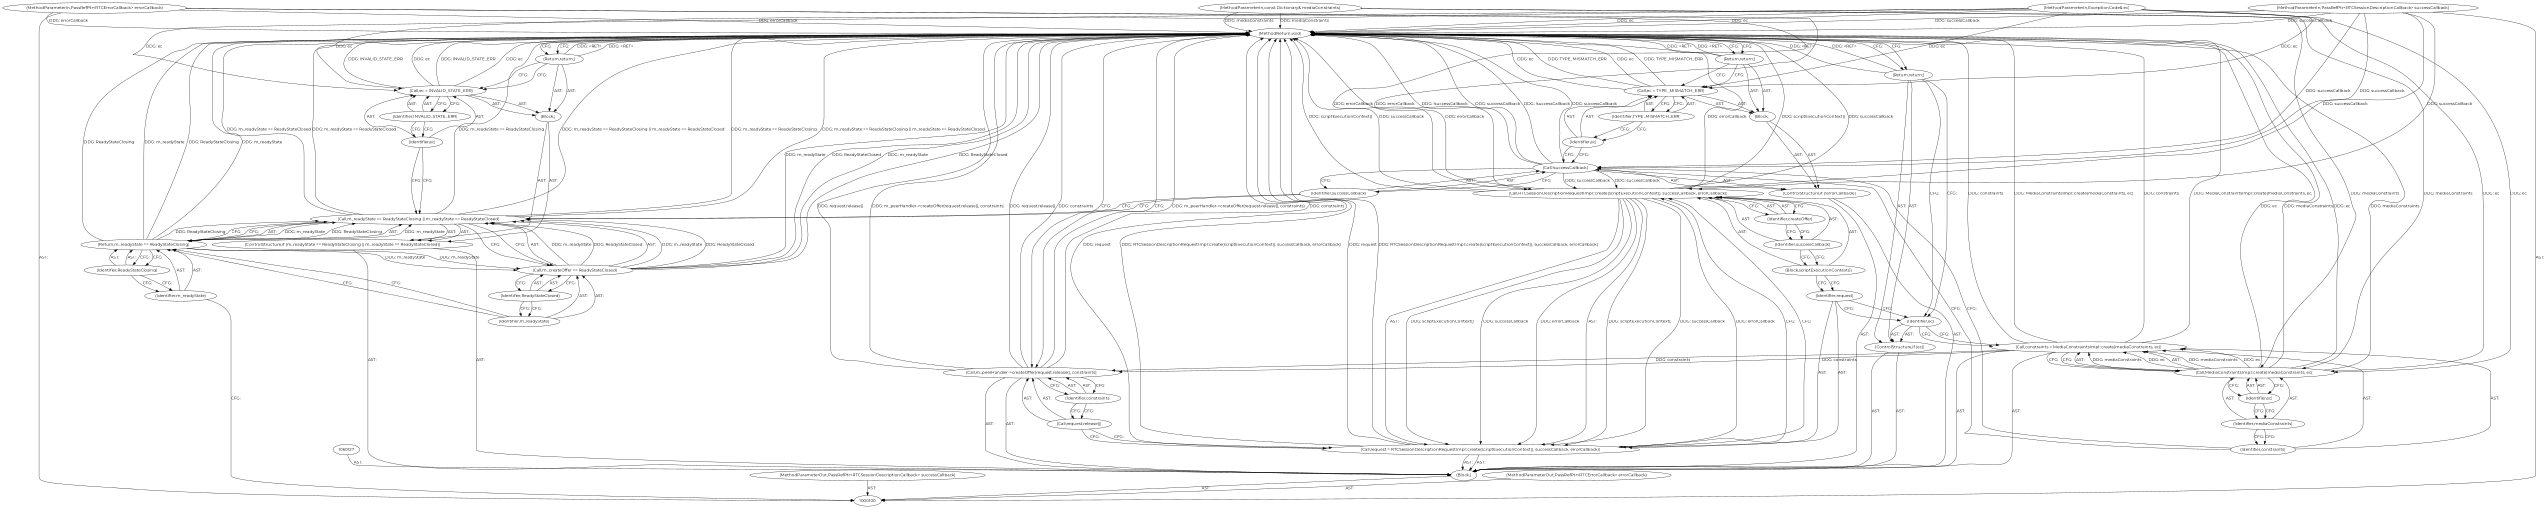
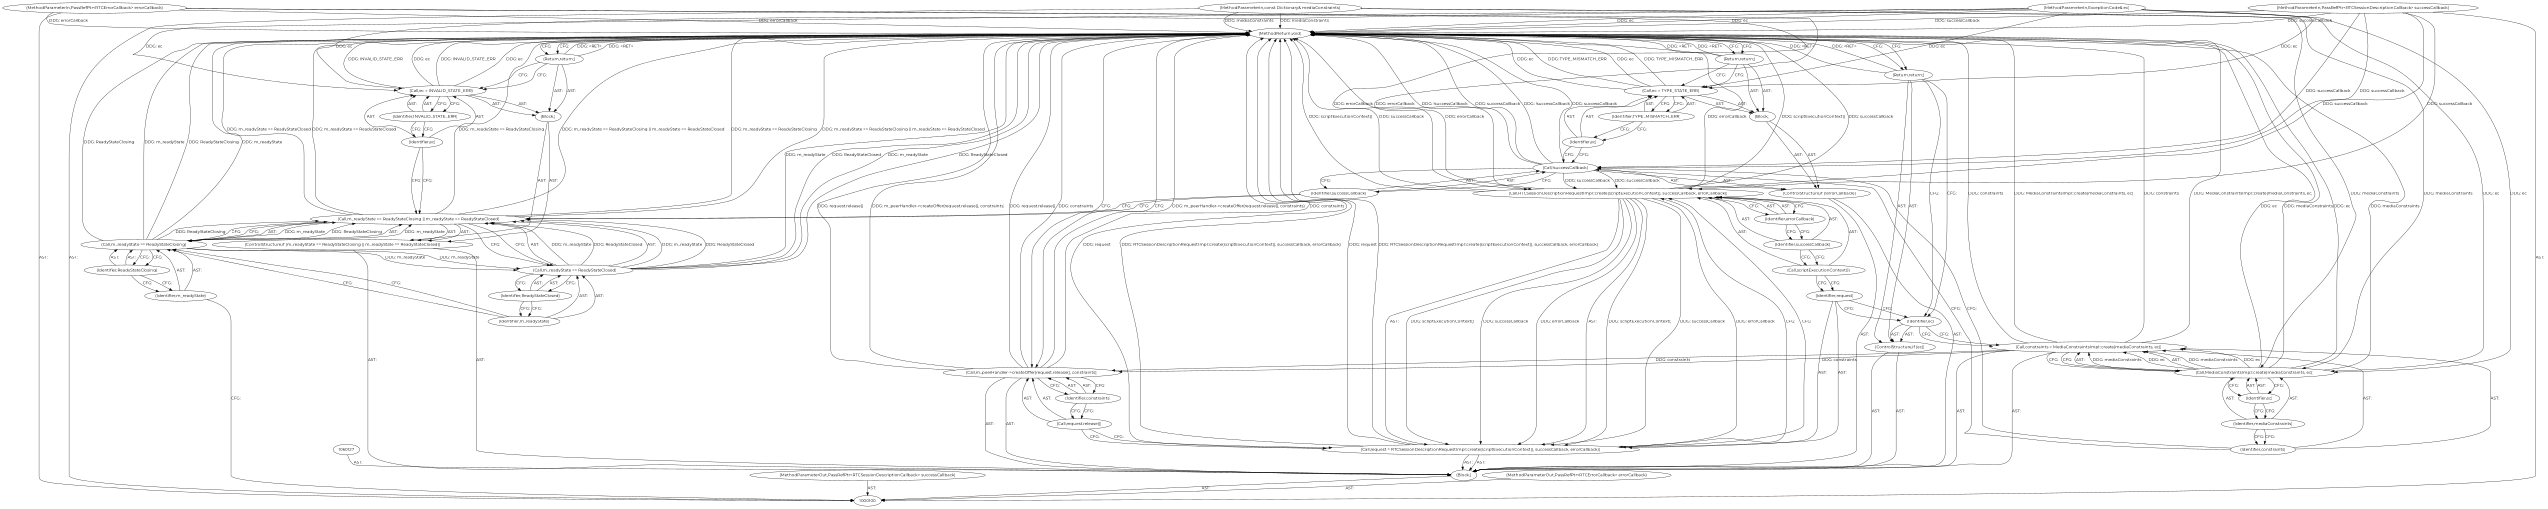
(1671, 91) -> (1671, 91)
none -> (76, 102)
(1790, 219) -> (1790, 219)
(144, 245) -> (144, 245)
(575, 270) -> (575, 270)
(1819, 270) -> (1819, 270)
